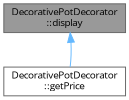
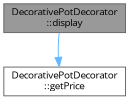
(71, 55) -> (58, 45)
